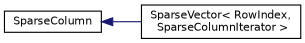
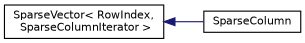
(127, 22) -> (189, 22)
